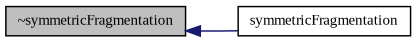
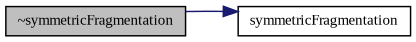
(219, 31) -> (204, 11)
